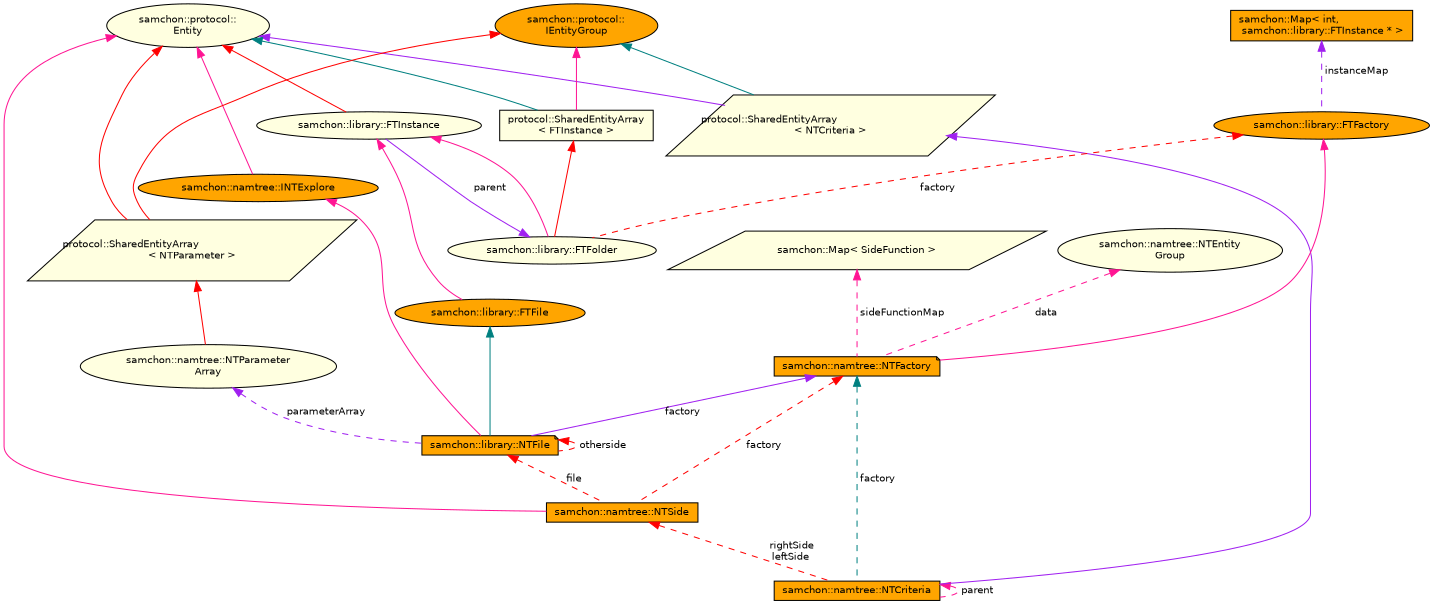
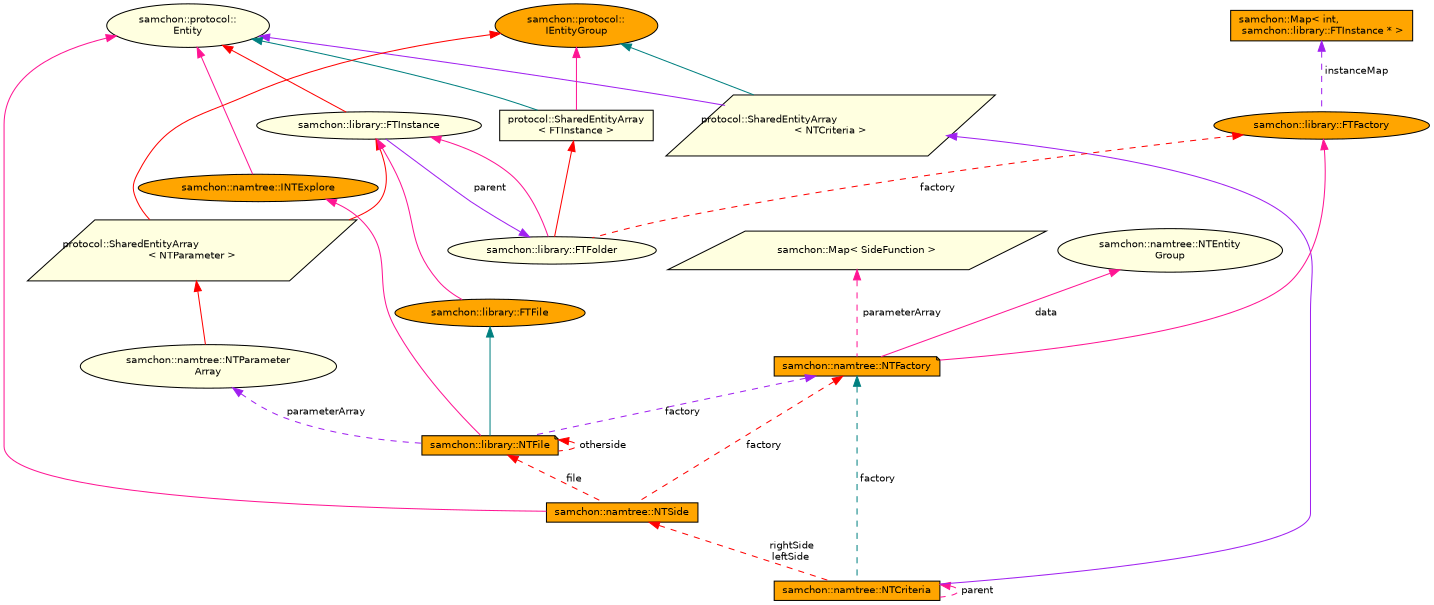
(105, 133) -> (384, 193)
(901, 313) -> (901, 313)
(995, 315) -> (995, 315)
(668, 407) -> (668, 407)
